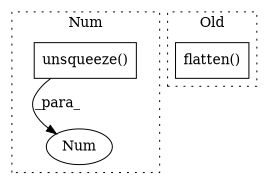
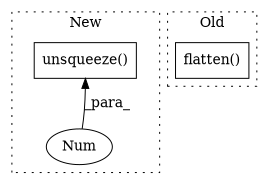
(86, 23) -> (86, 23)
(33, 103) -> (84, 109)
